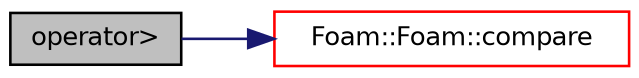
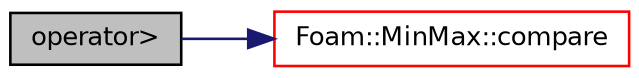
(452, 39) -> (452, 39)
